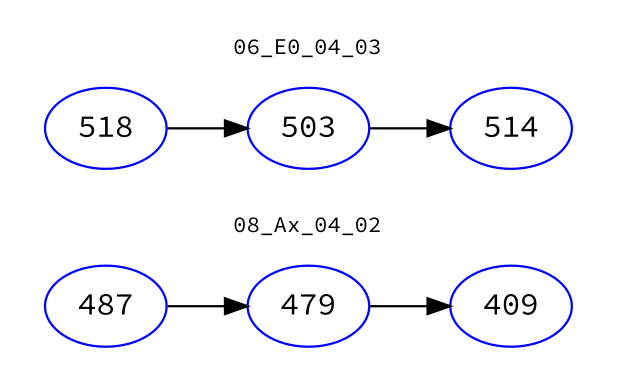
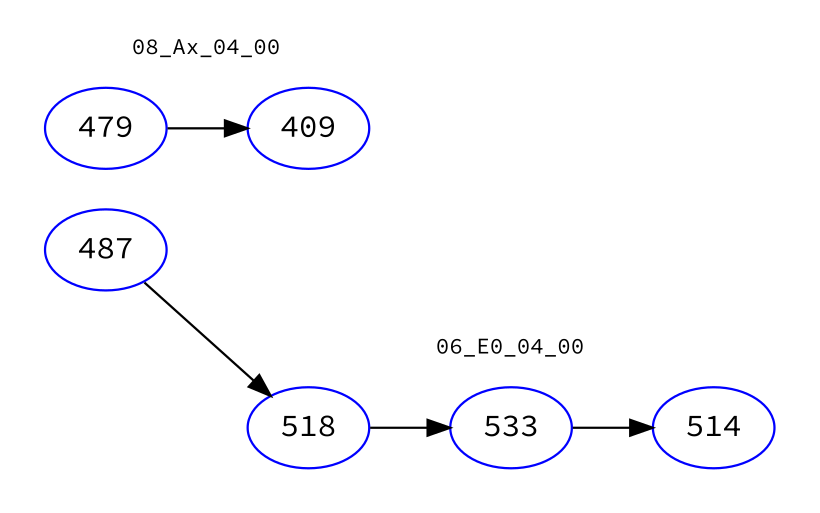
(308, 48) -> (511, 348)
(308, 128) -> (511, 428)
(308, 226) -> (207, 48)
(196, 306) -> (199, 332)
